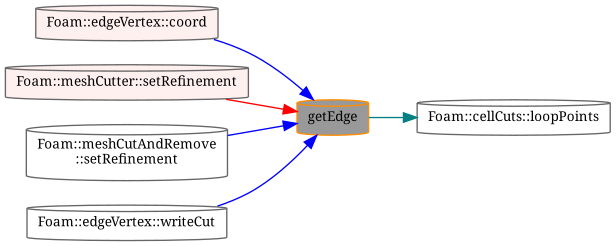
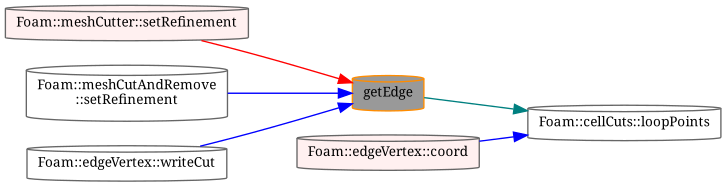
(261, 60) -> (497, 139)
